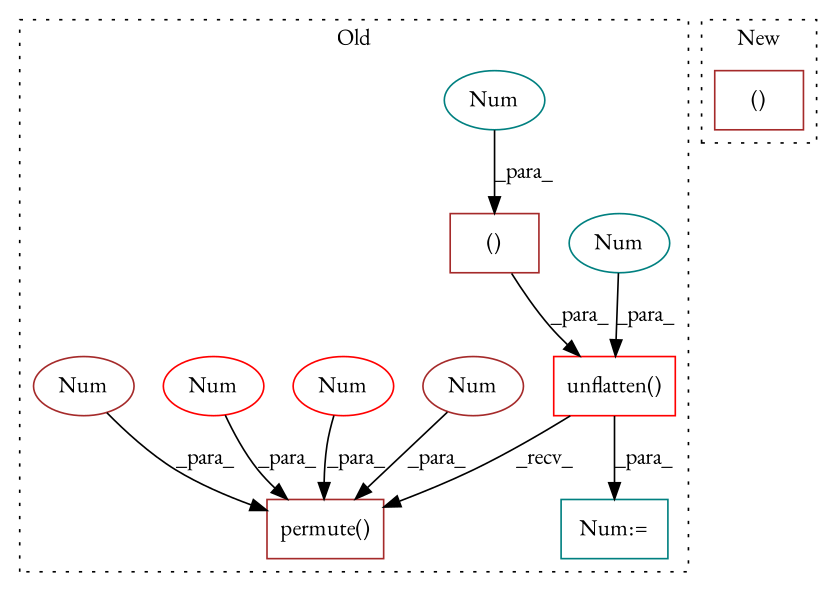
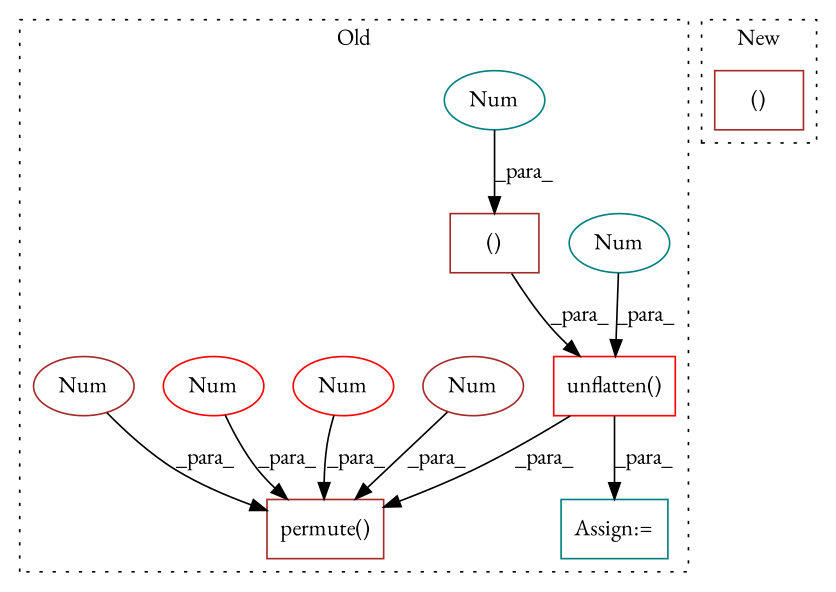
(545, 458) -> (545, 458)
(615, 529) -> (615, 529)
